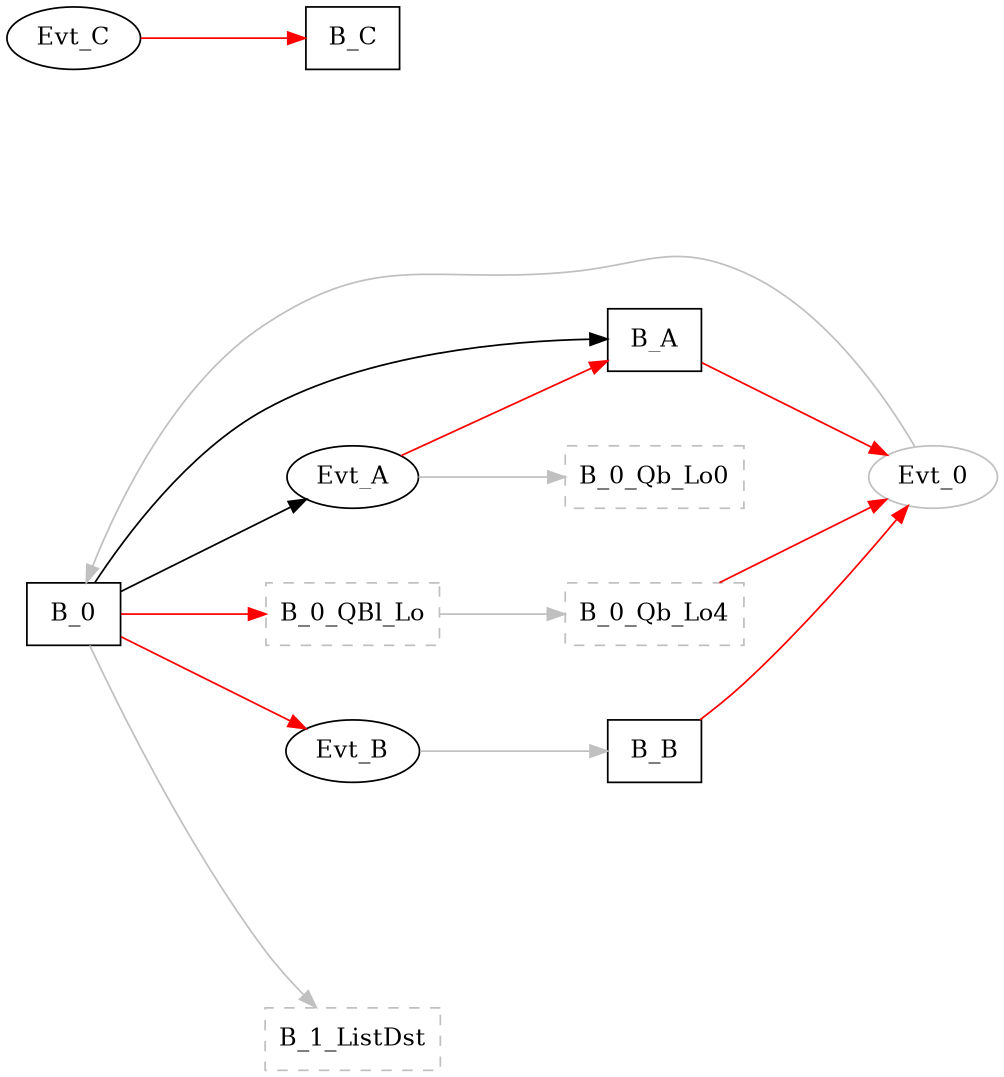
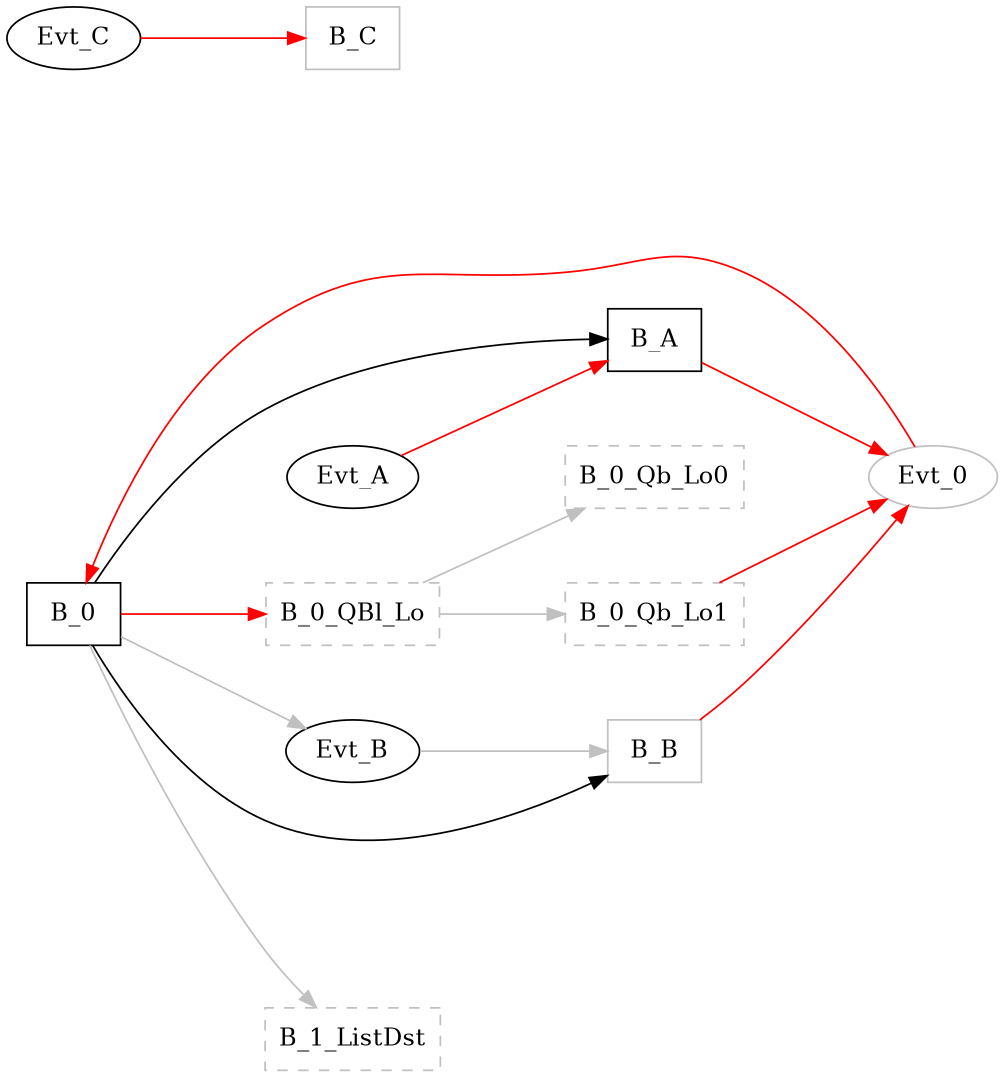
(353, 38) -> (353, 38)
(474, 275) -> (474, 275)
(483, 477) -> (496, 549)
(206, 549) -> (307, 834)
(655, 614) -> (655, 614)
(206, 679) -> (206, 679)
(655, 751) -> (655, 751)
